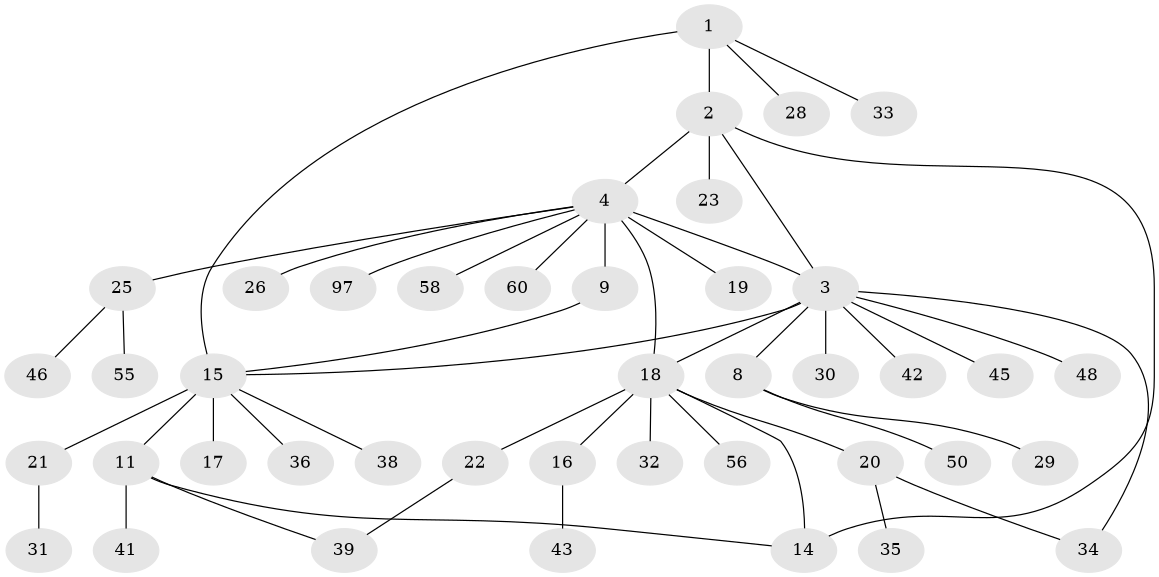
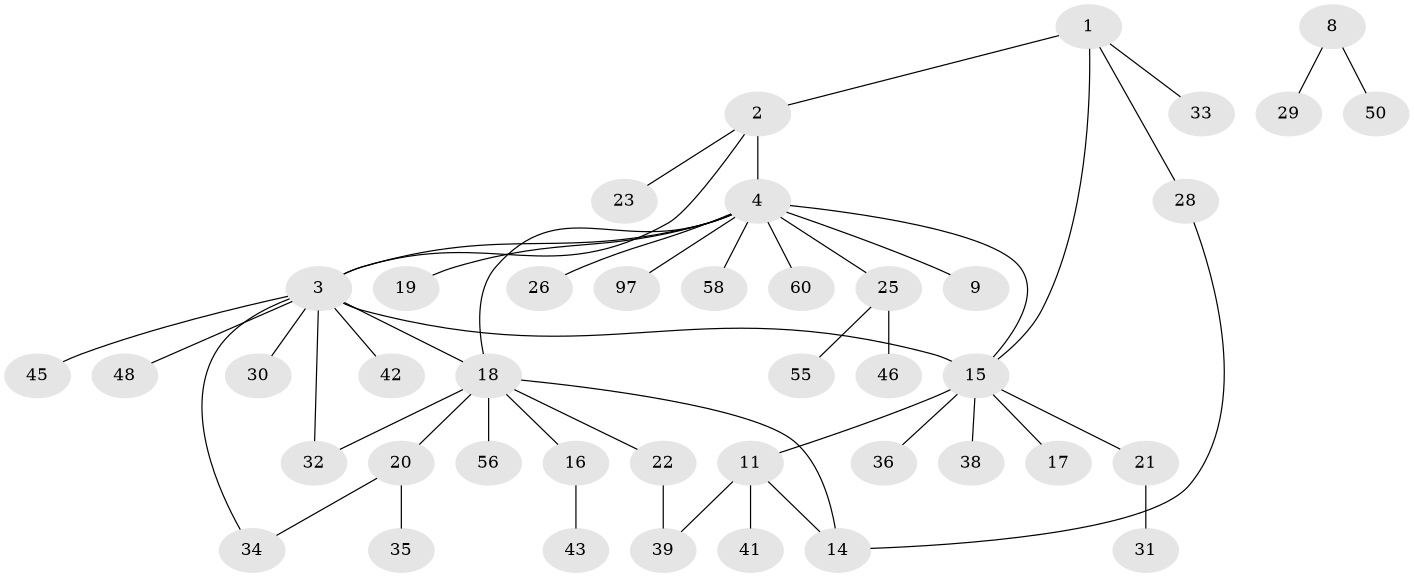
(1154, 286) -> (1167, 502)
(782, 332) -> (316, 376)
(415, 346) -> (958, 236)
